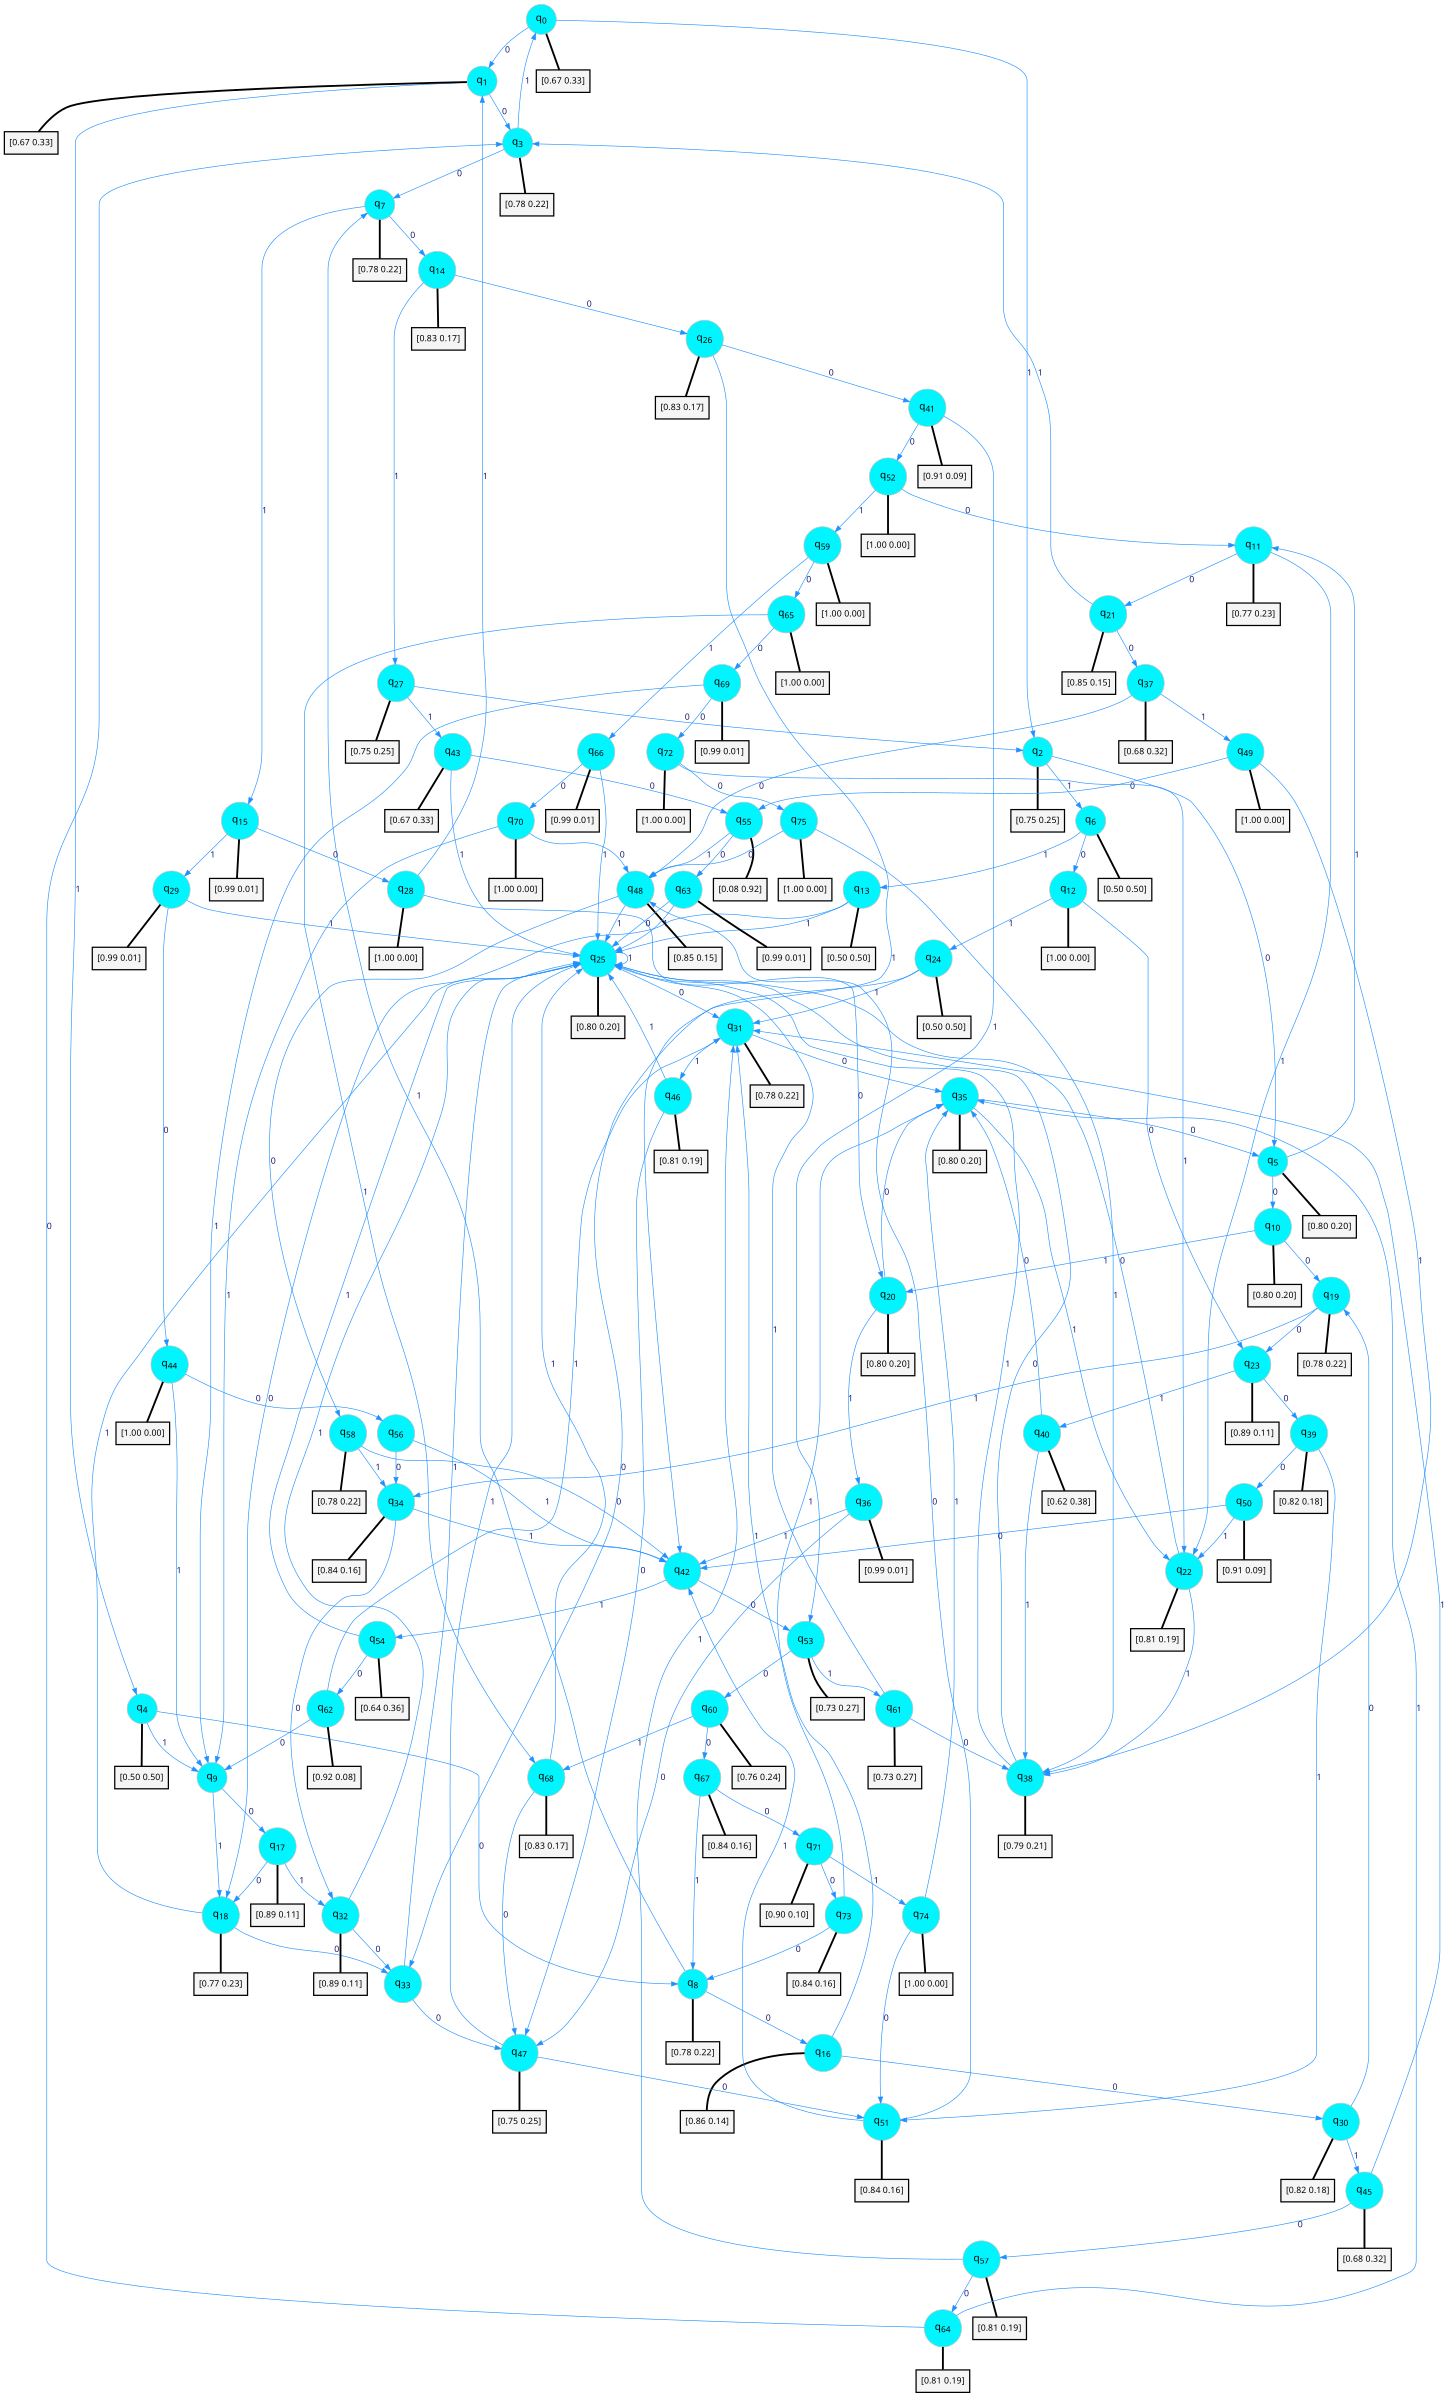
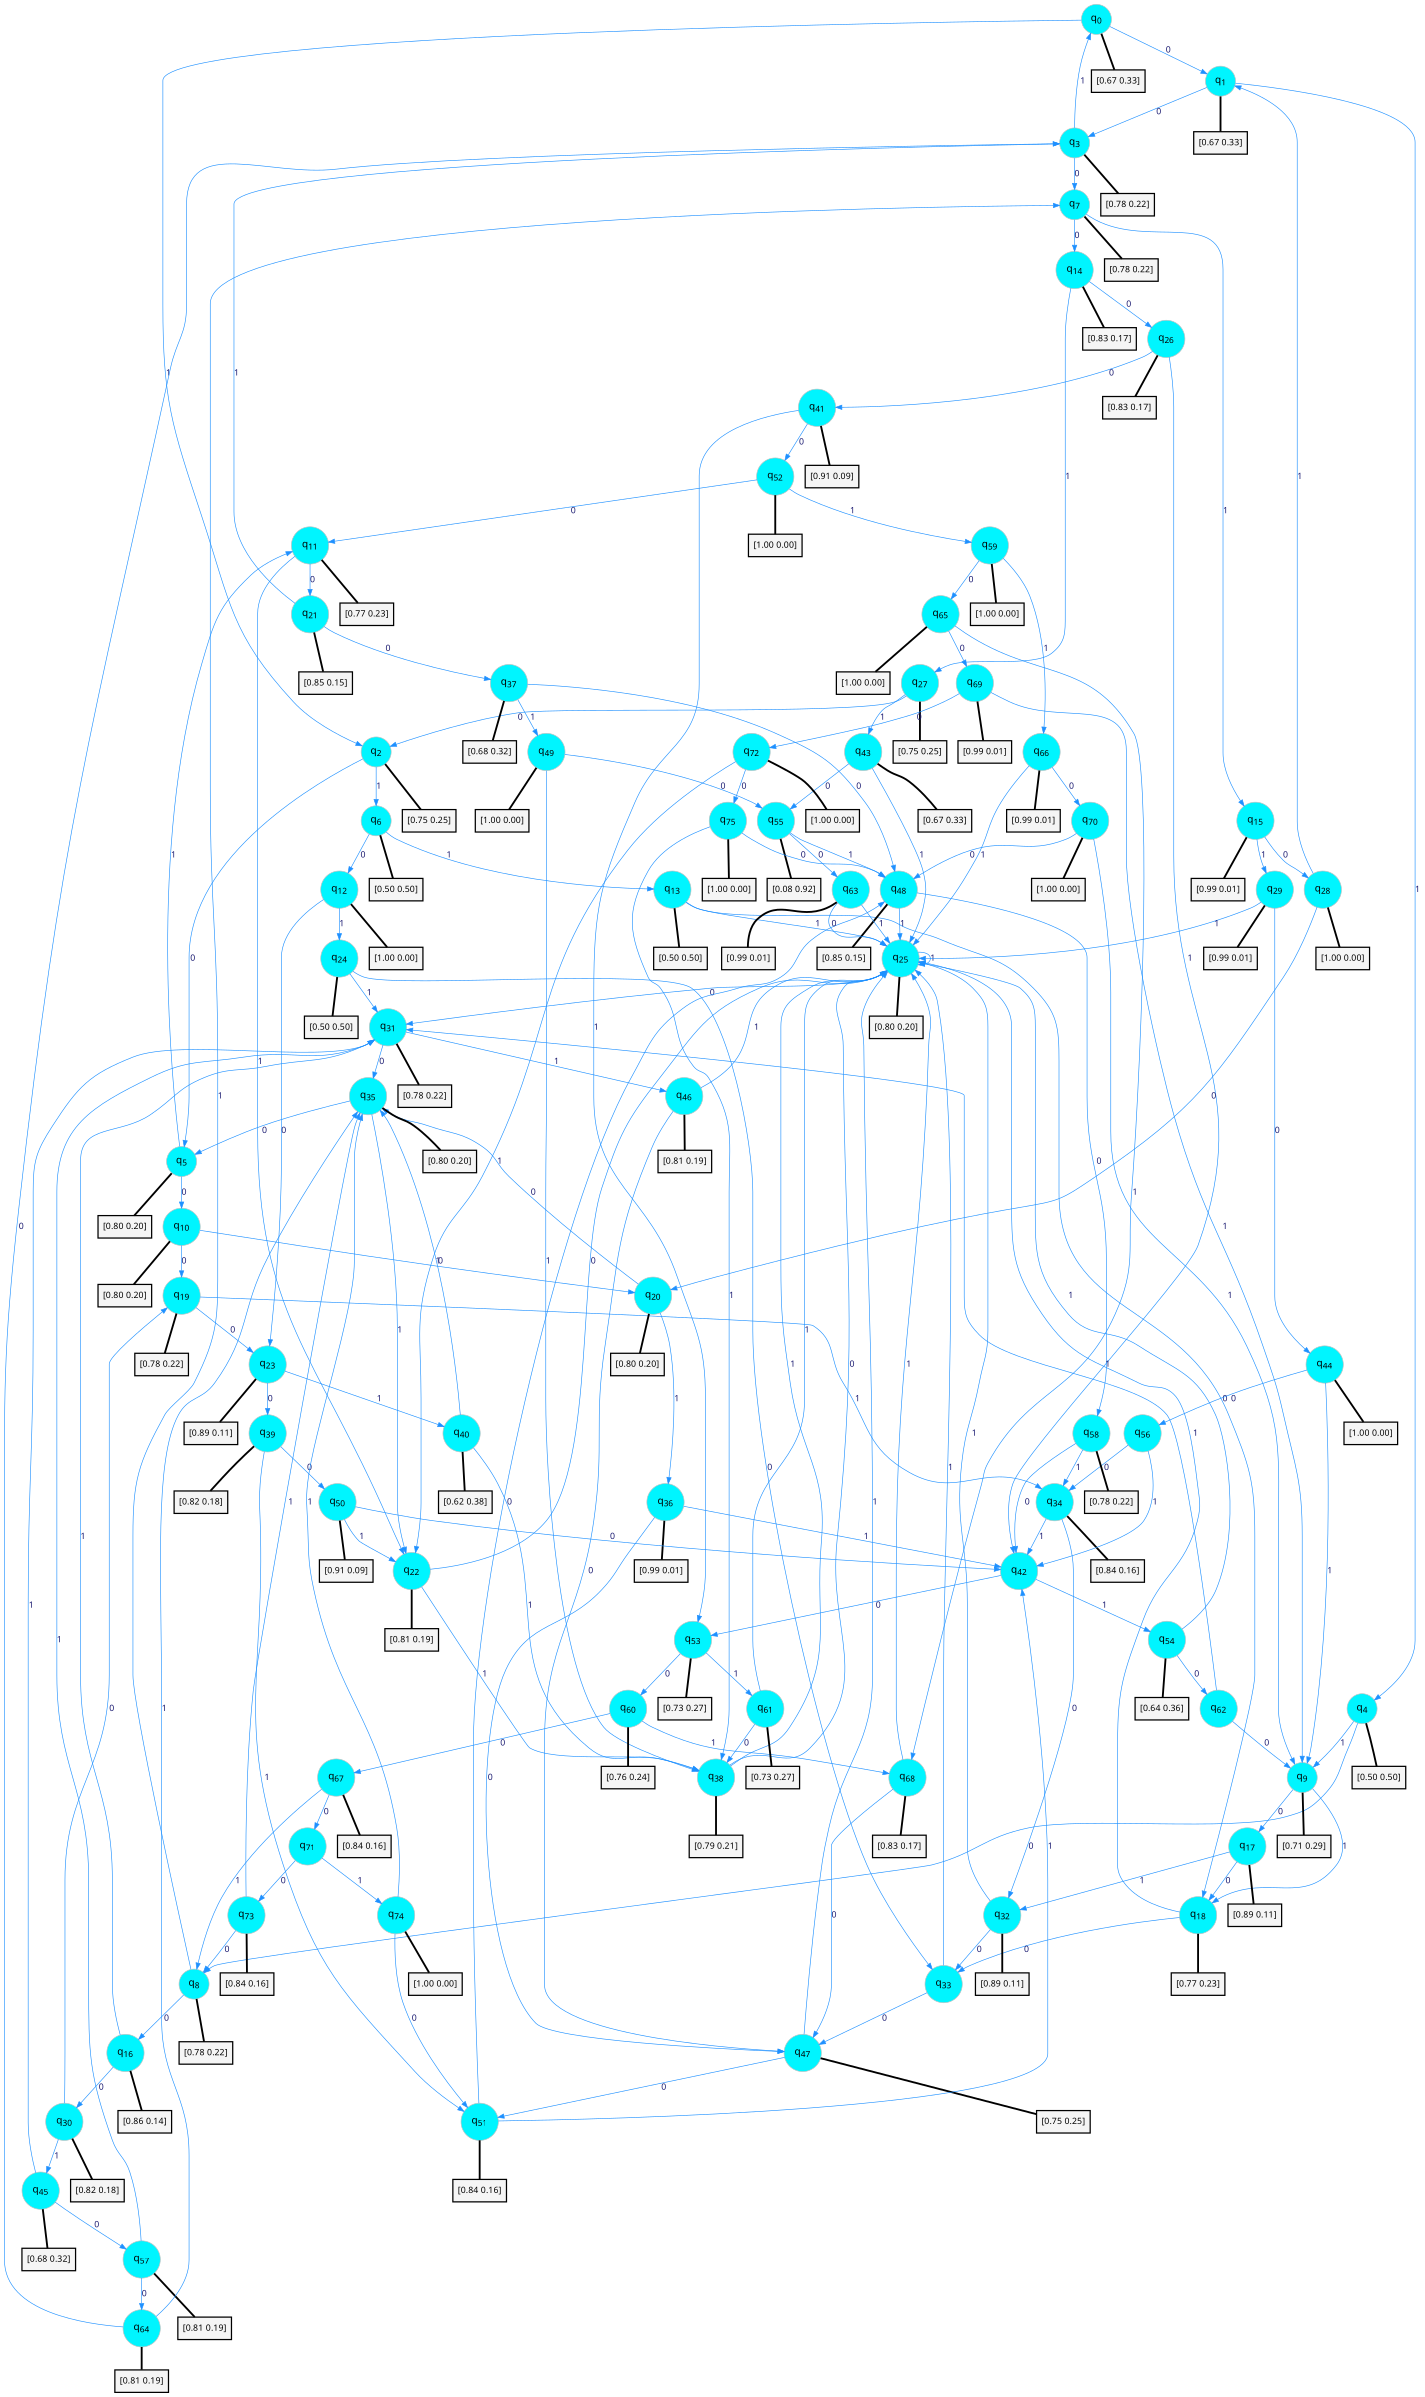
(334, 1778) -> none
none -> (1304, 1846)
(787, 1915) -> none
